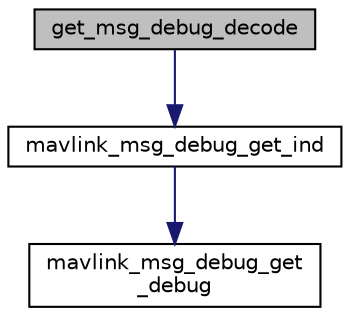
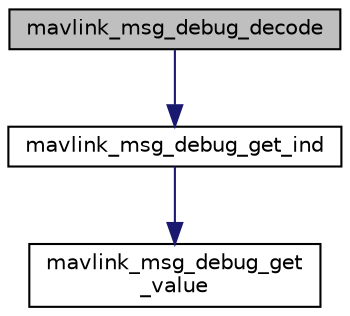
(175, 29) -> (175, 29)
(175, 275) -> (175, 275)
